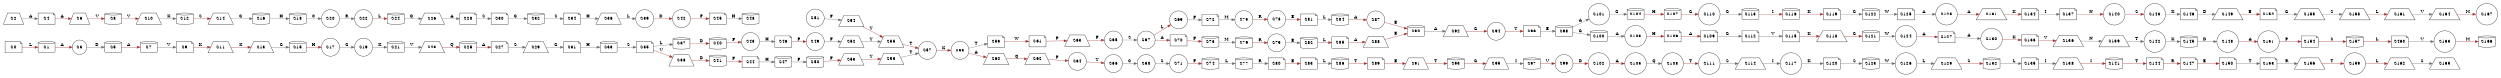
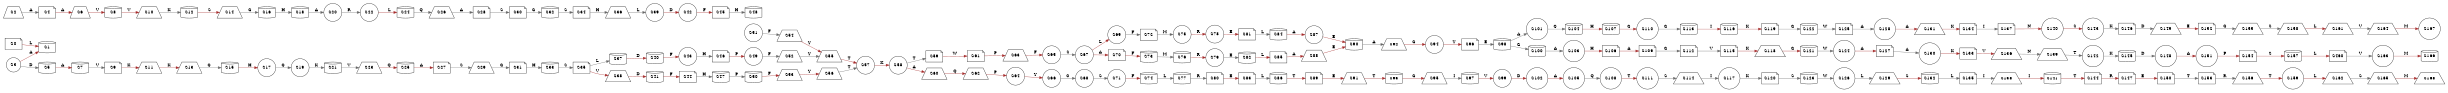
(314, 16) -> (316, 10)
(62, 47) -> (28, 57)
none -> (2430, 78)
